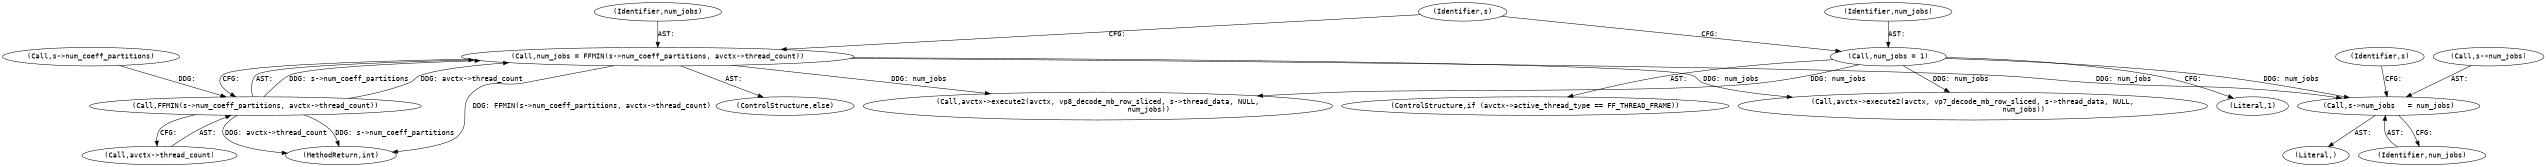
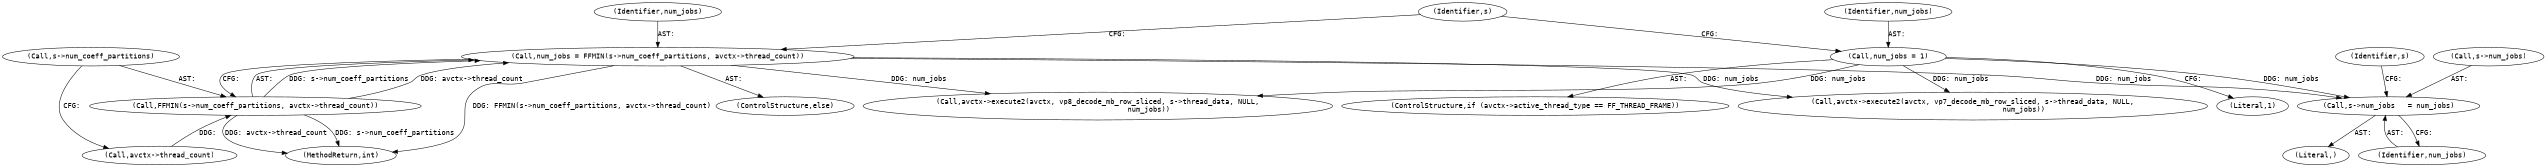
(189, 79) -> (189, 79)
(171, 122) -> (61, 115)
(210, 133) -> (210, 133)
